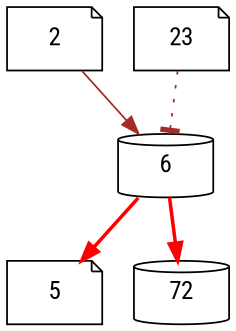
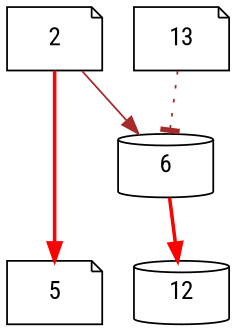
(182, 39) -> (182, 39)
(116, 223) -> (55, 157)
(182, 293) -> (182, 293)
